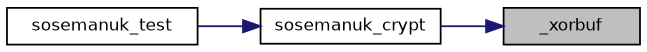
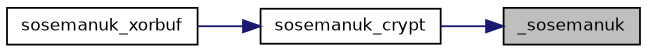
(102, 26) -> (102, 26)
(572, 26) -> (572, 26)
